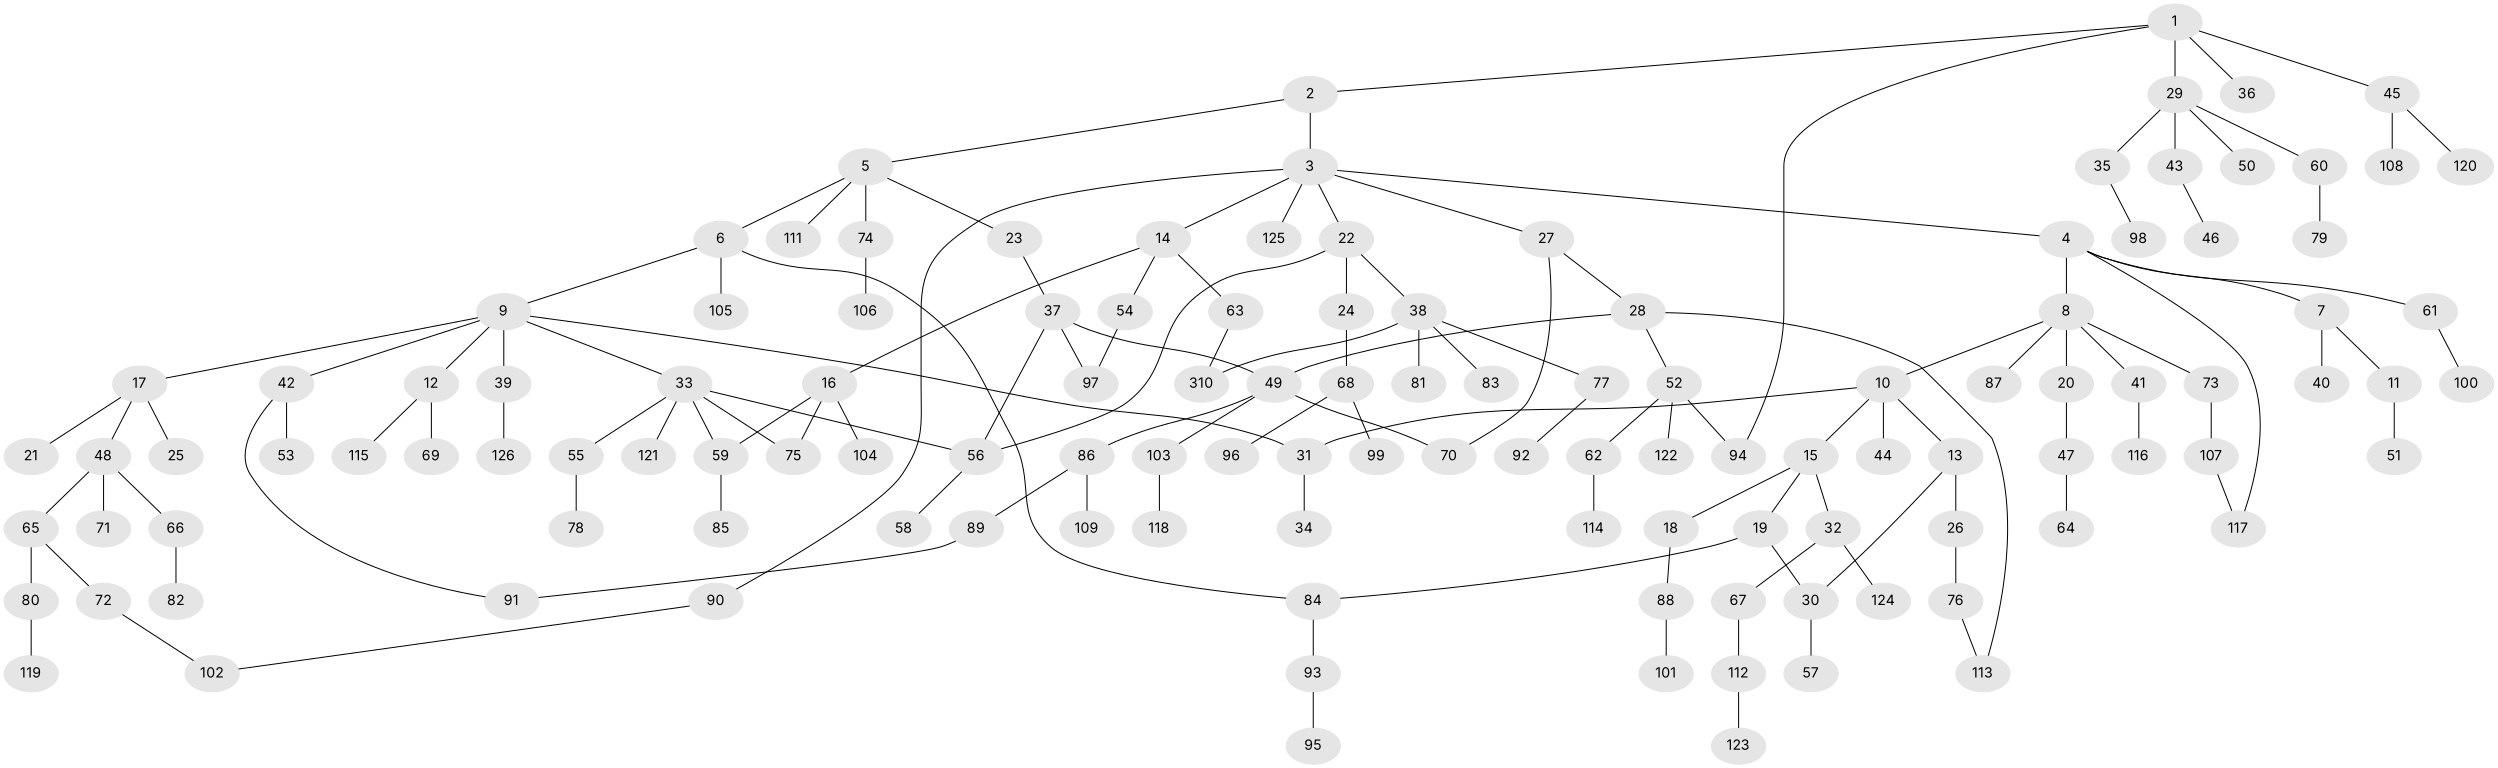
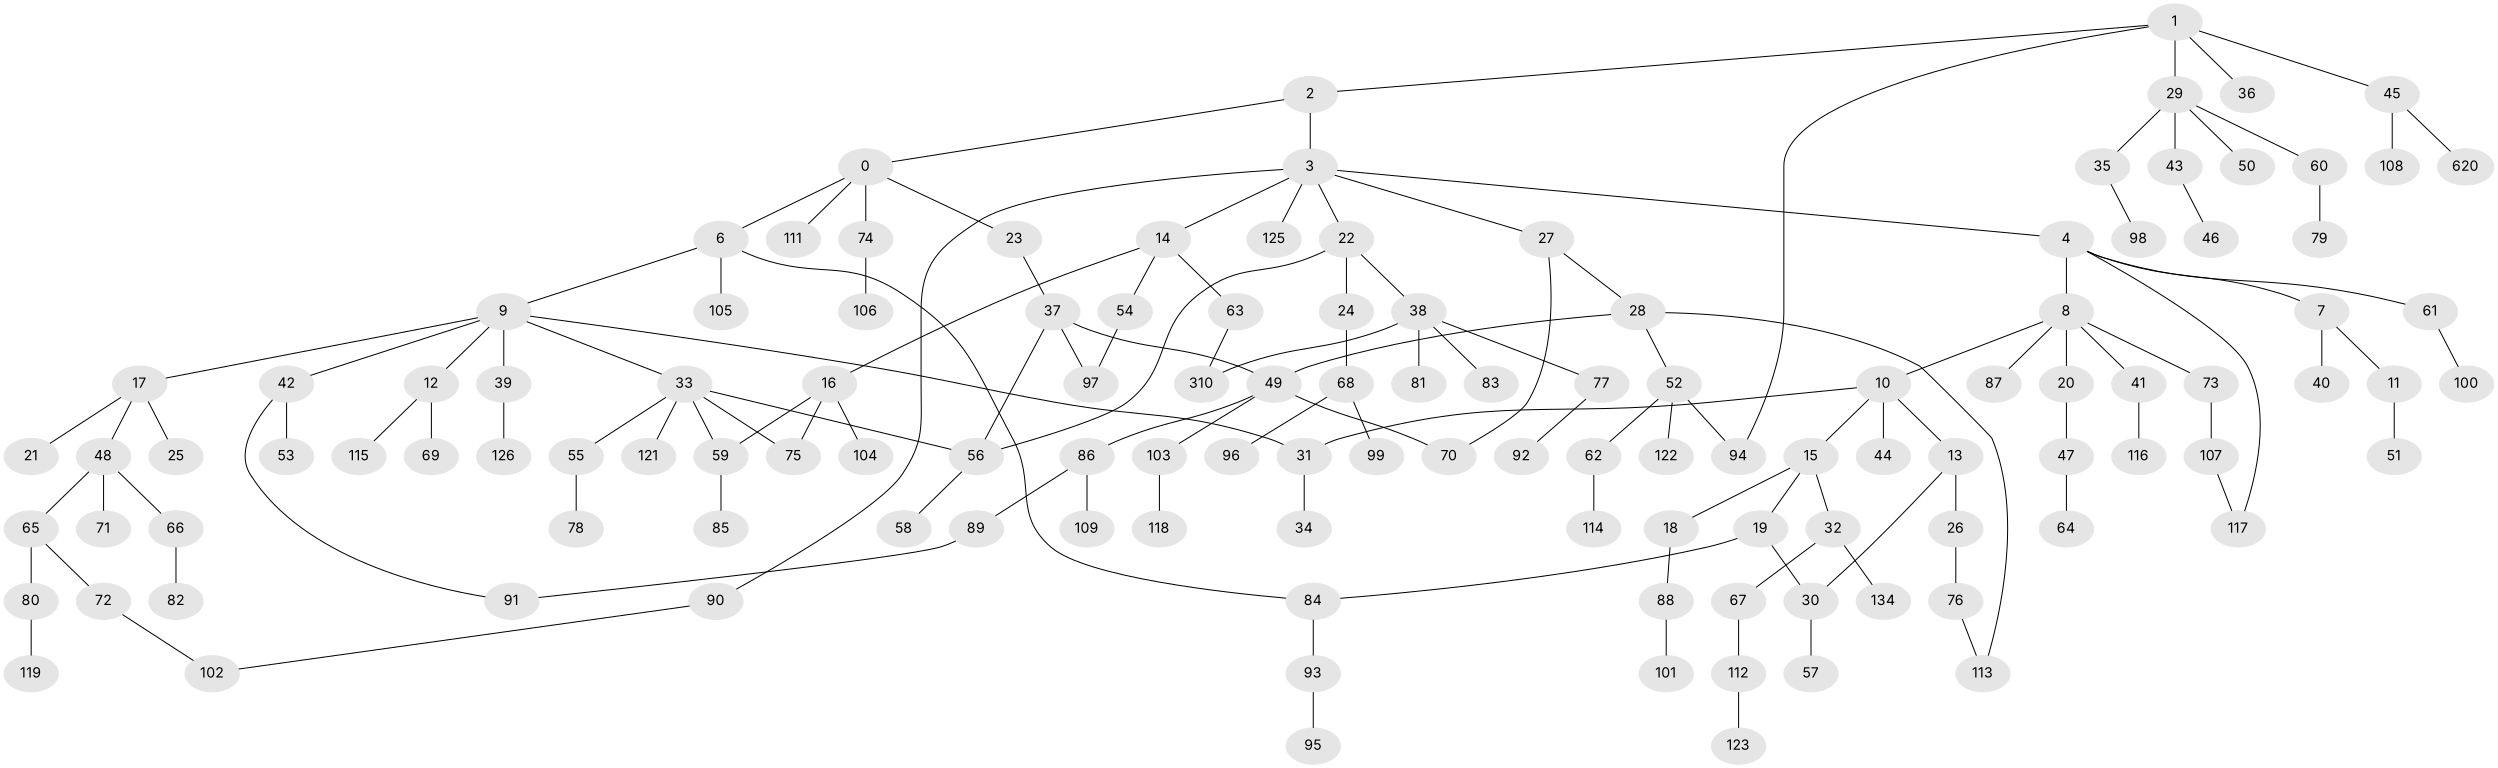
(866, 167) -> (866, 167)
(2466, 167) -> (2466, 167)
(1883, 601) -> (1883, 601)
